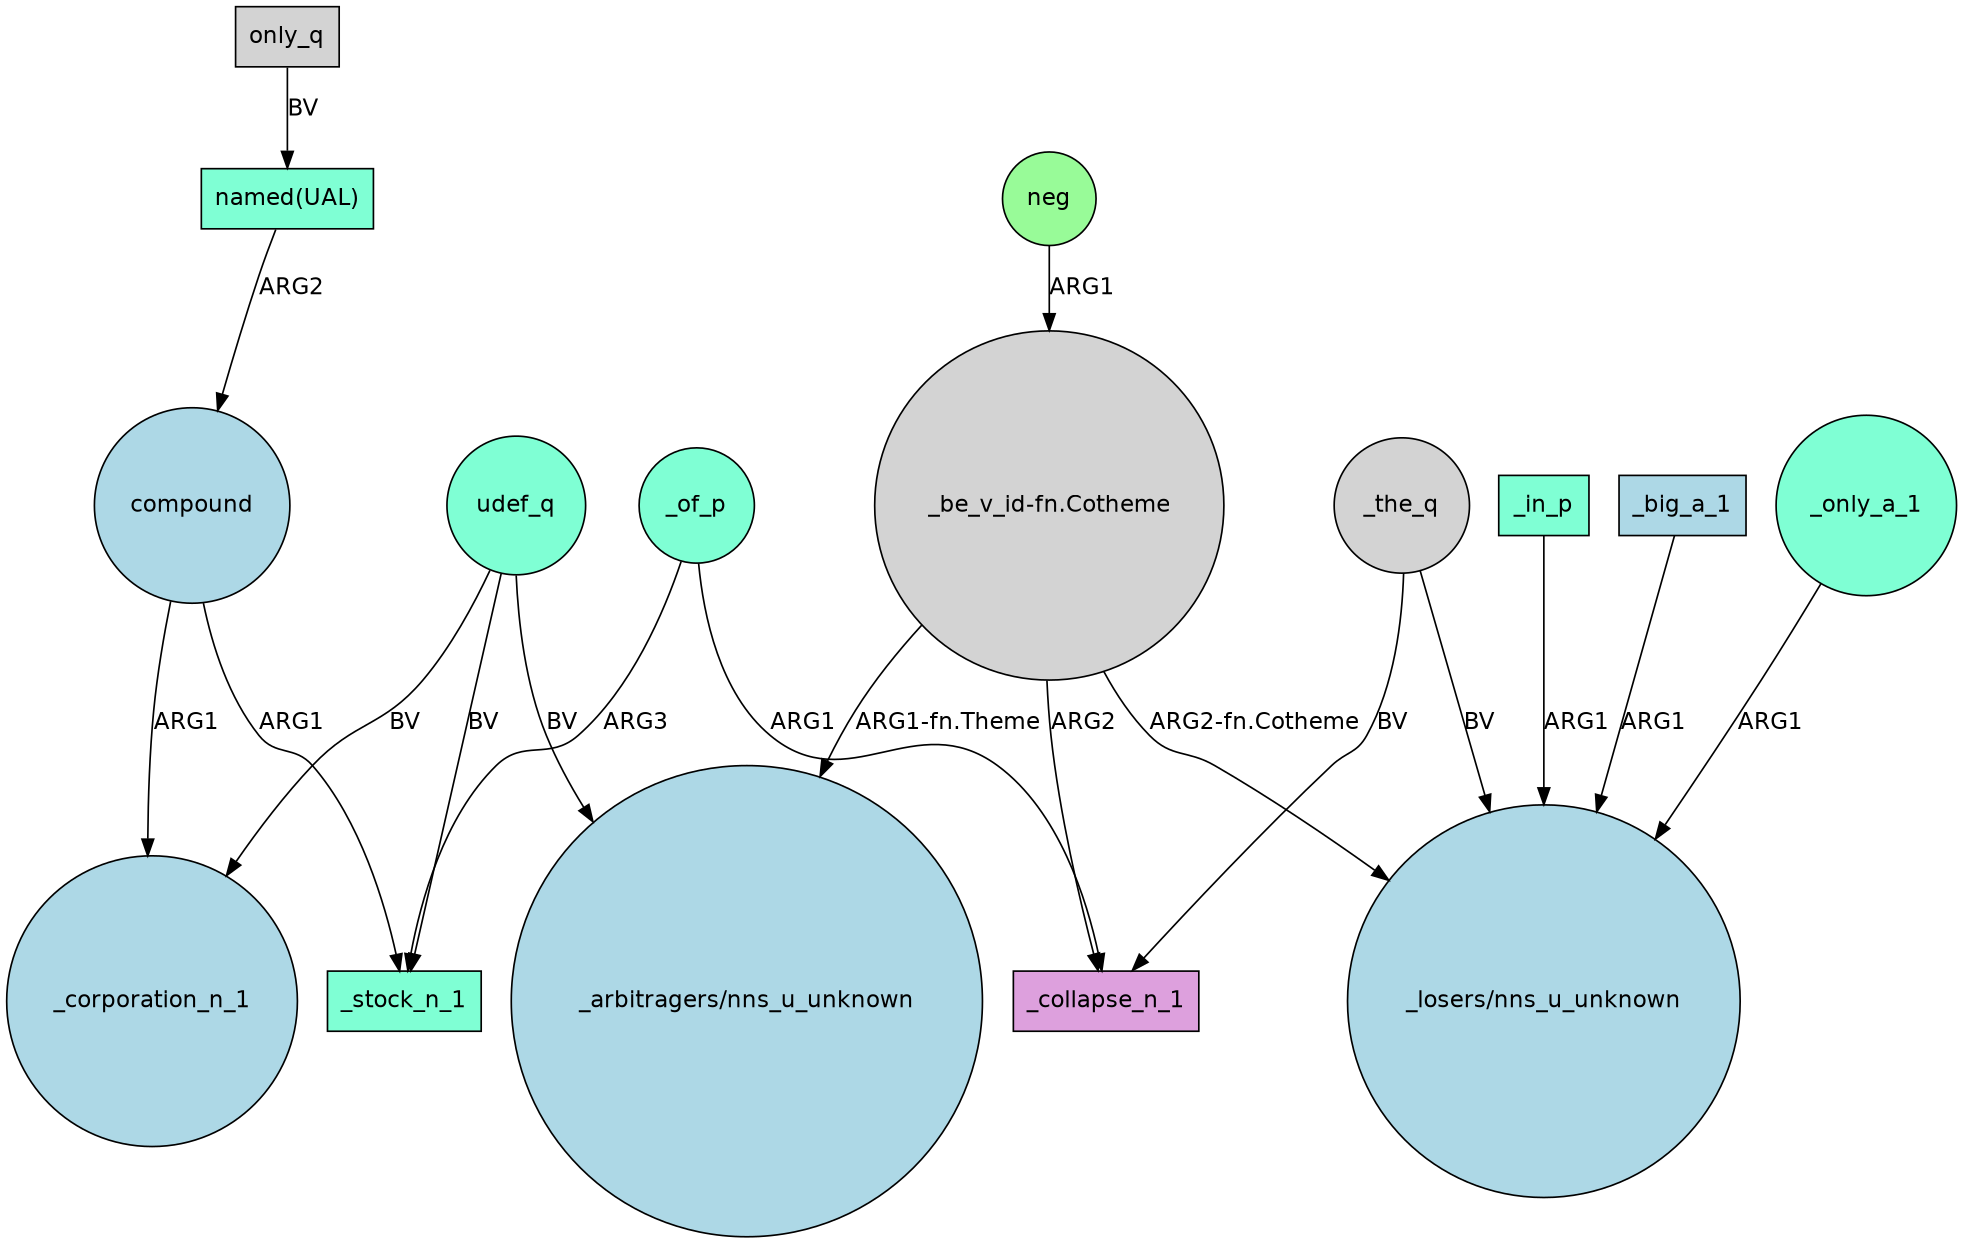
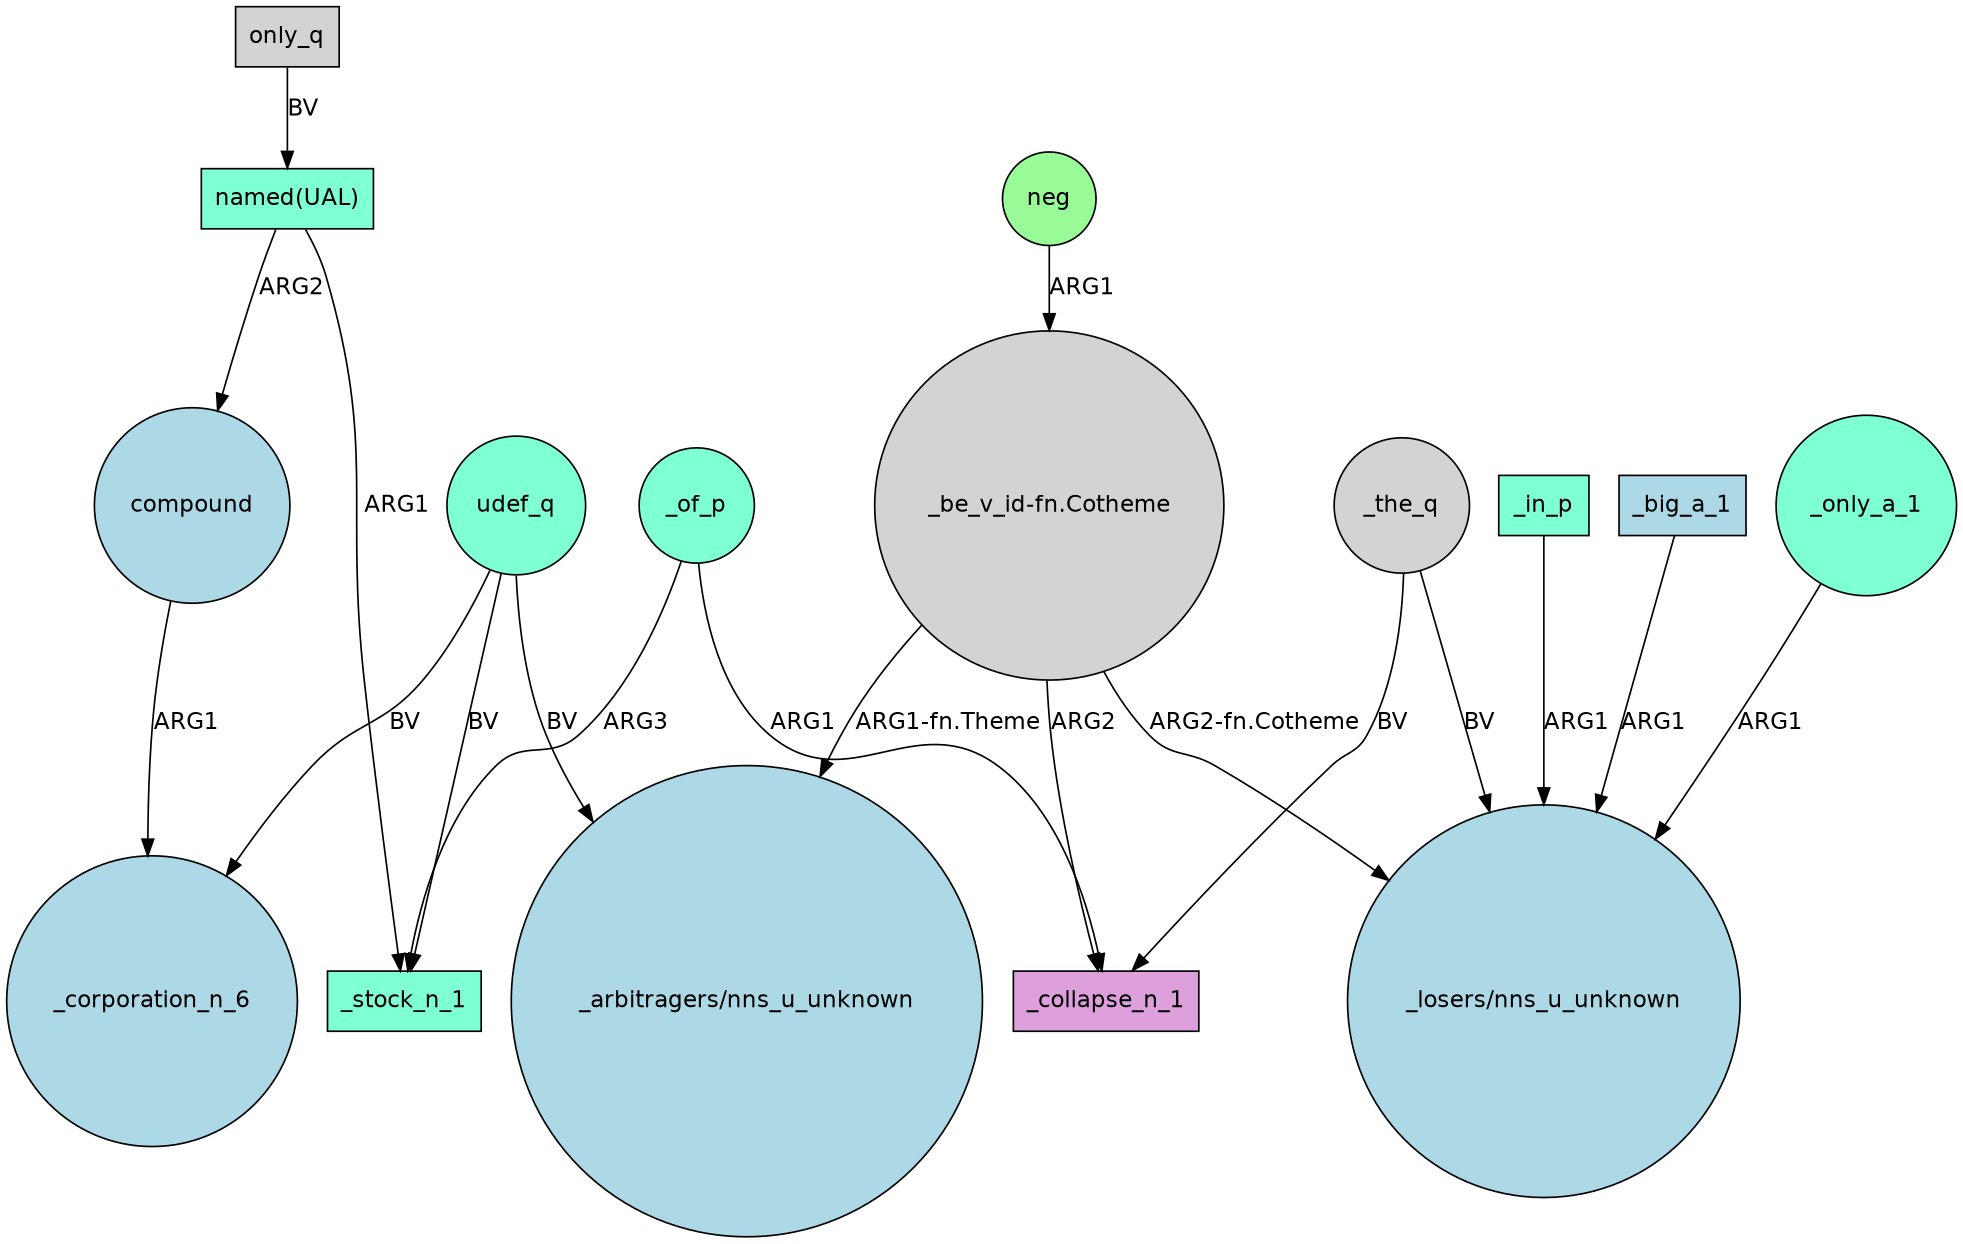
(319, 774) -> (358, 589)
(152, 1001) -> (152, 1001)
